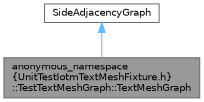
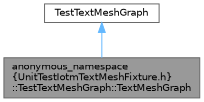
(102, 13) -> (102, 13)
